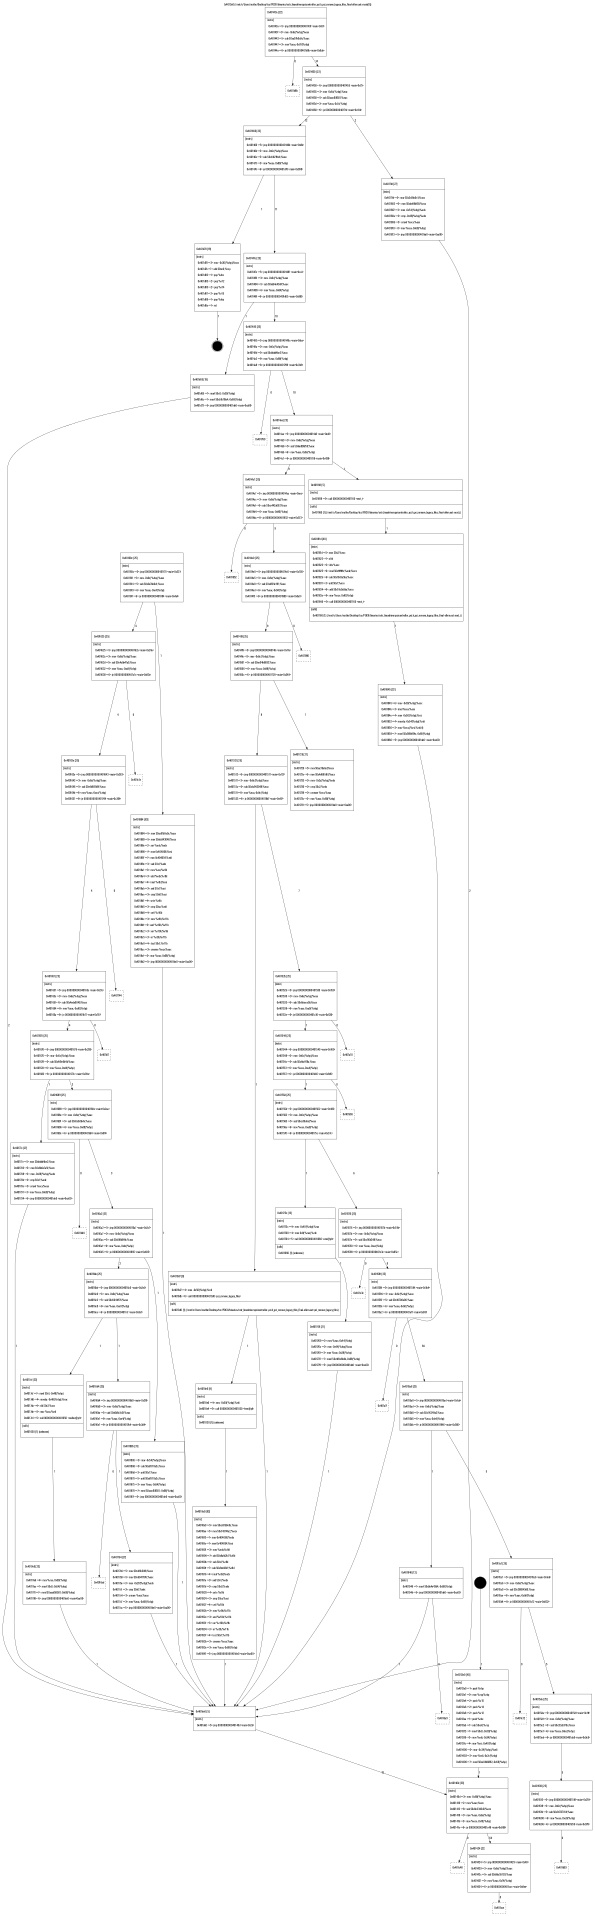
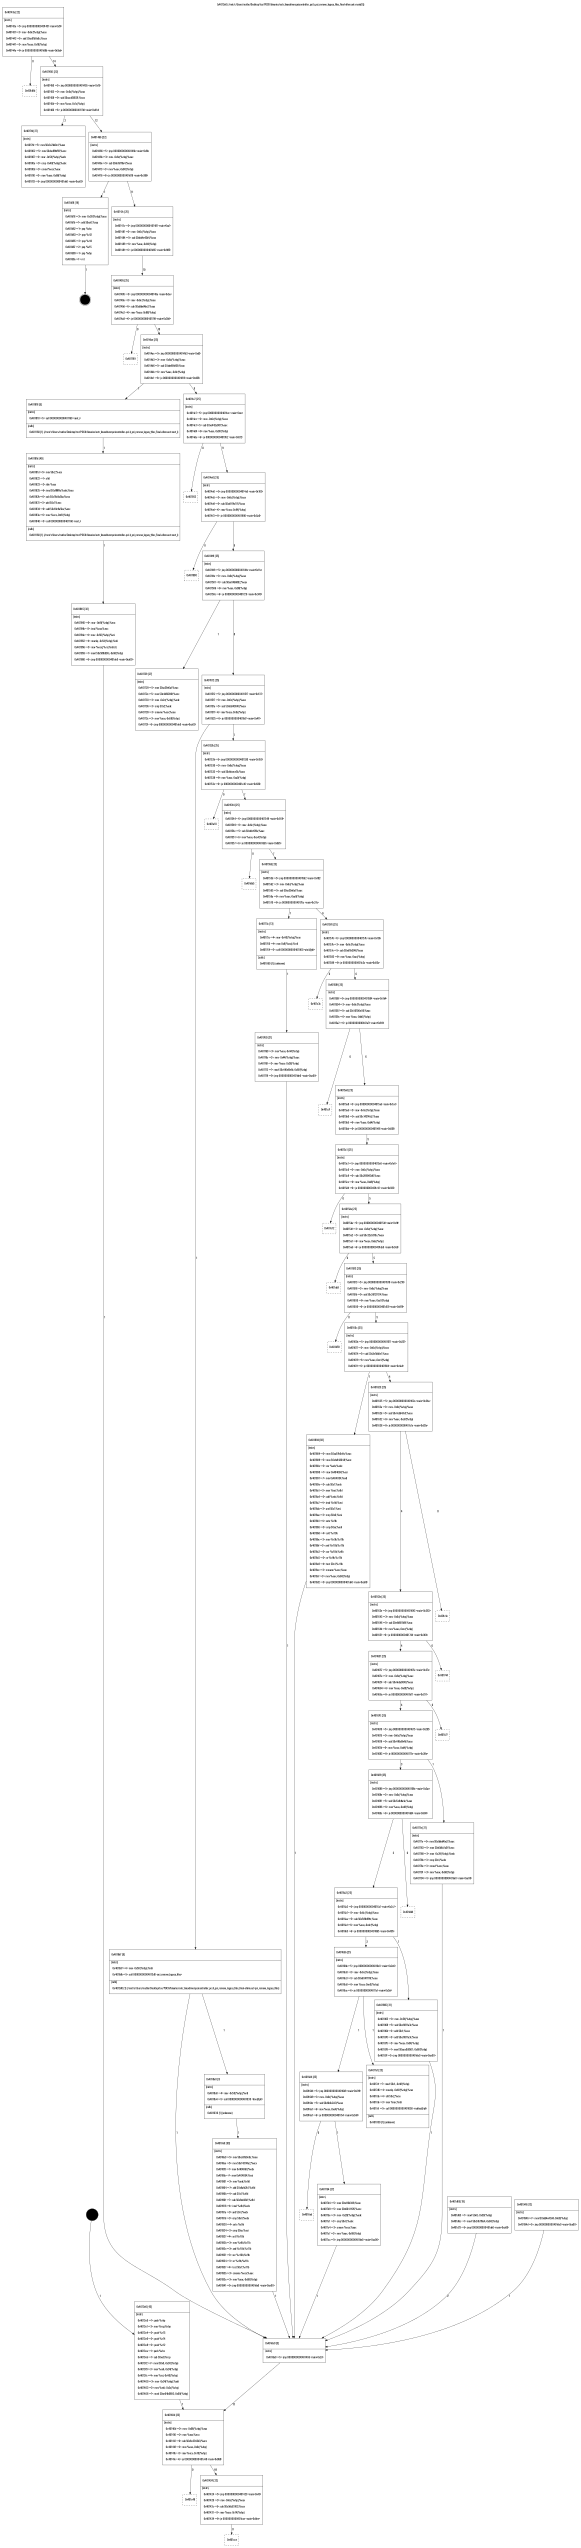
(236, 336) -> none
(469, 1054) -> none
none -> (376, 1317)
(423, 1346) -> (366, 1057)
(431, 1498) -> none
(54, 1583) -> none
(437, 1655) -> (341, 1266)
